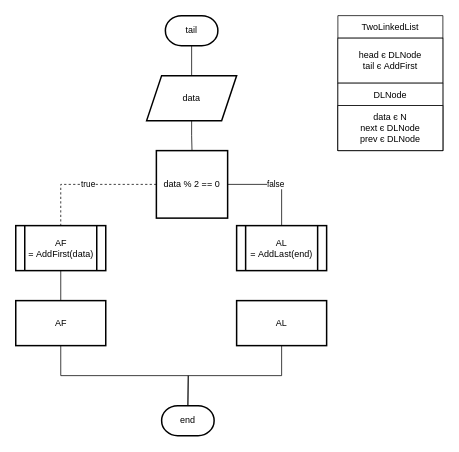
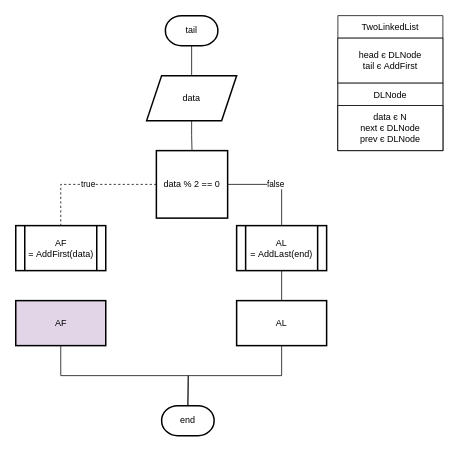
(61, 285) -> none
none -> (282, 285)
(61, 323) -> (61, 323)
